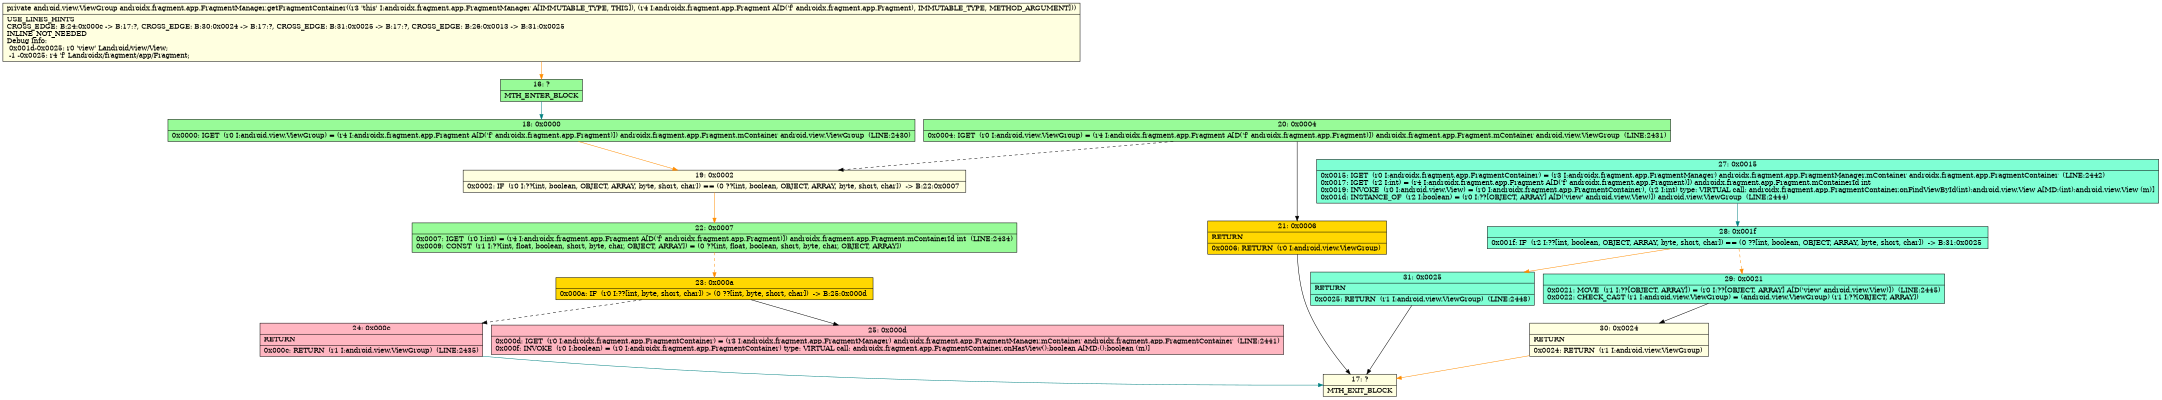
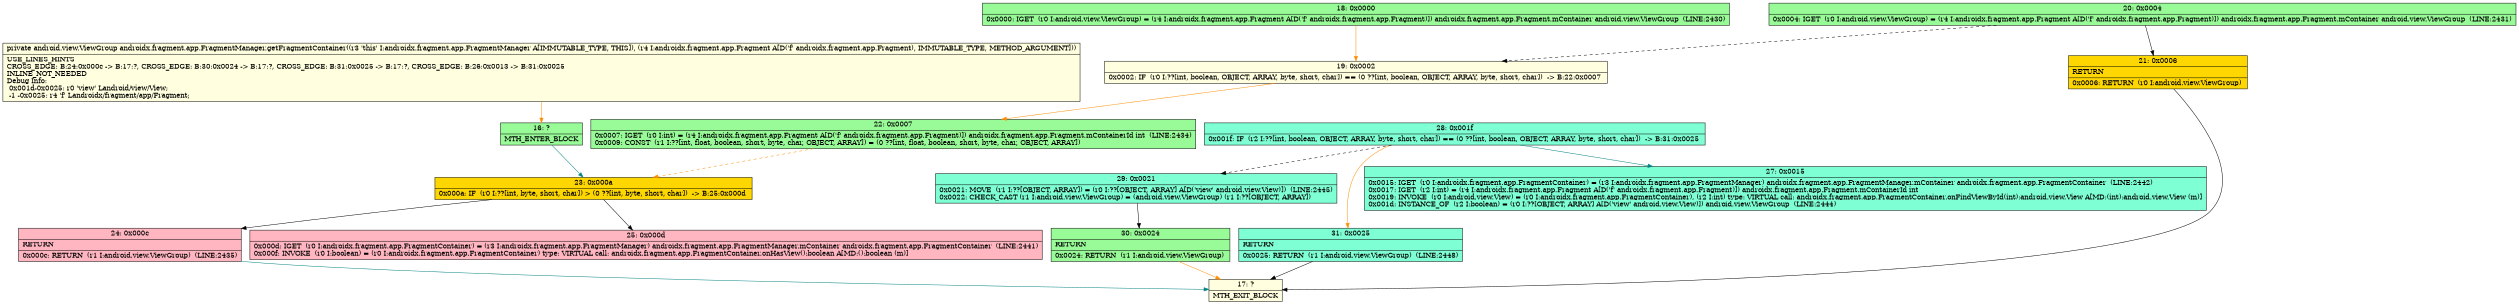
(541, 108) -> (566, 159)
(1738, 212) -> (1584, 155)
(1740, 259) -> (1309, 159)
(564, 311) -> (369, 213)
(1619, 340) -> (1141, 245)
